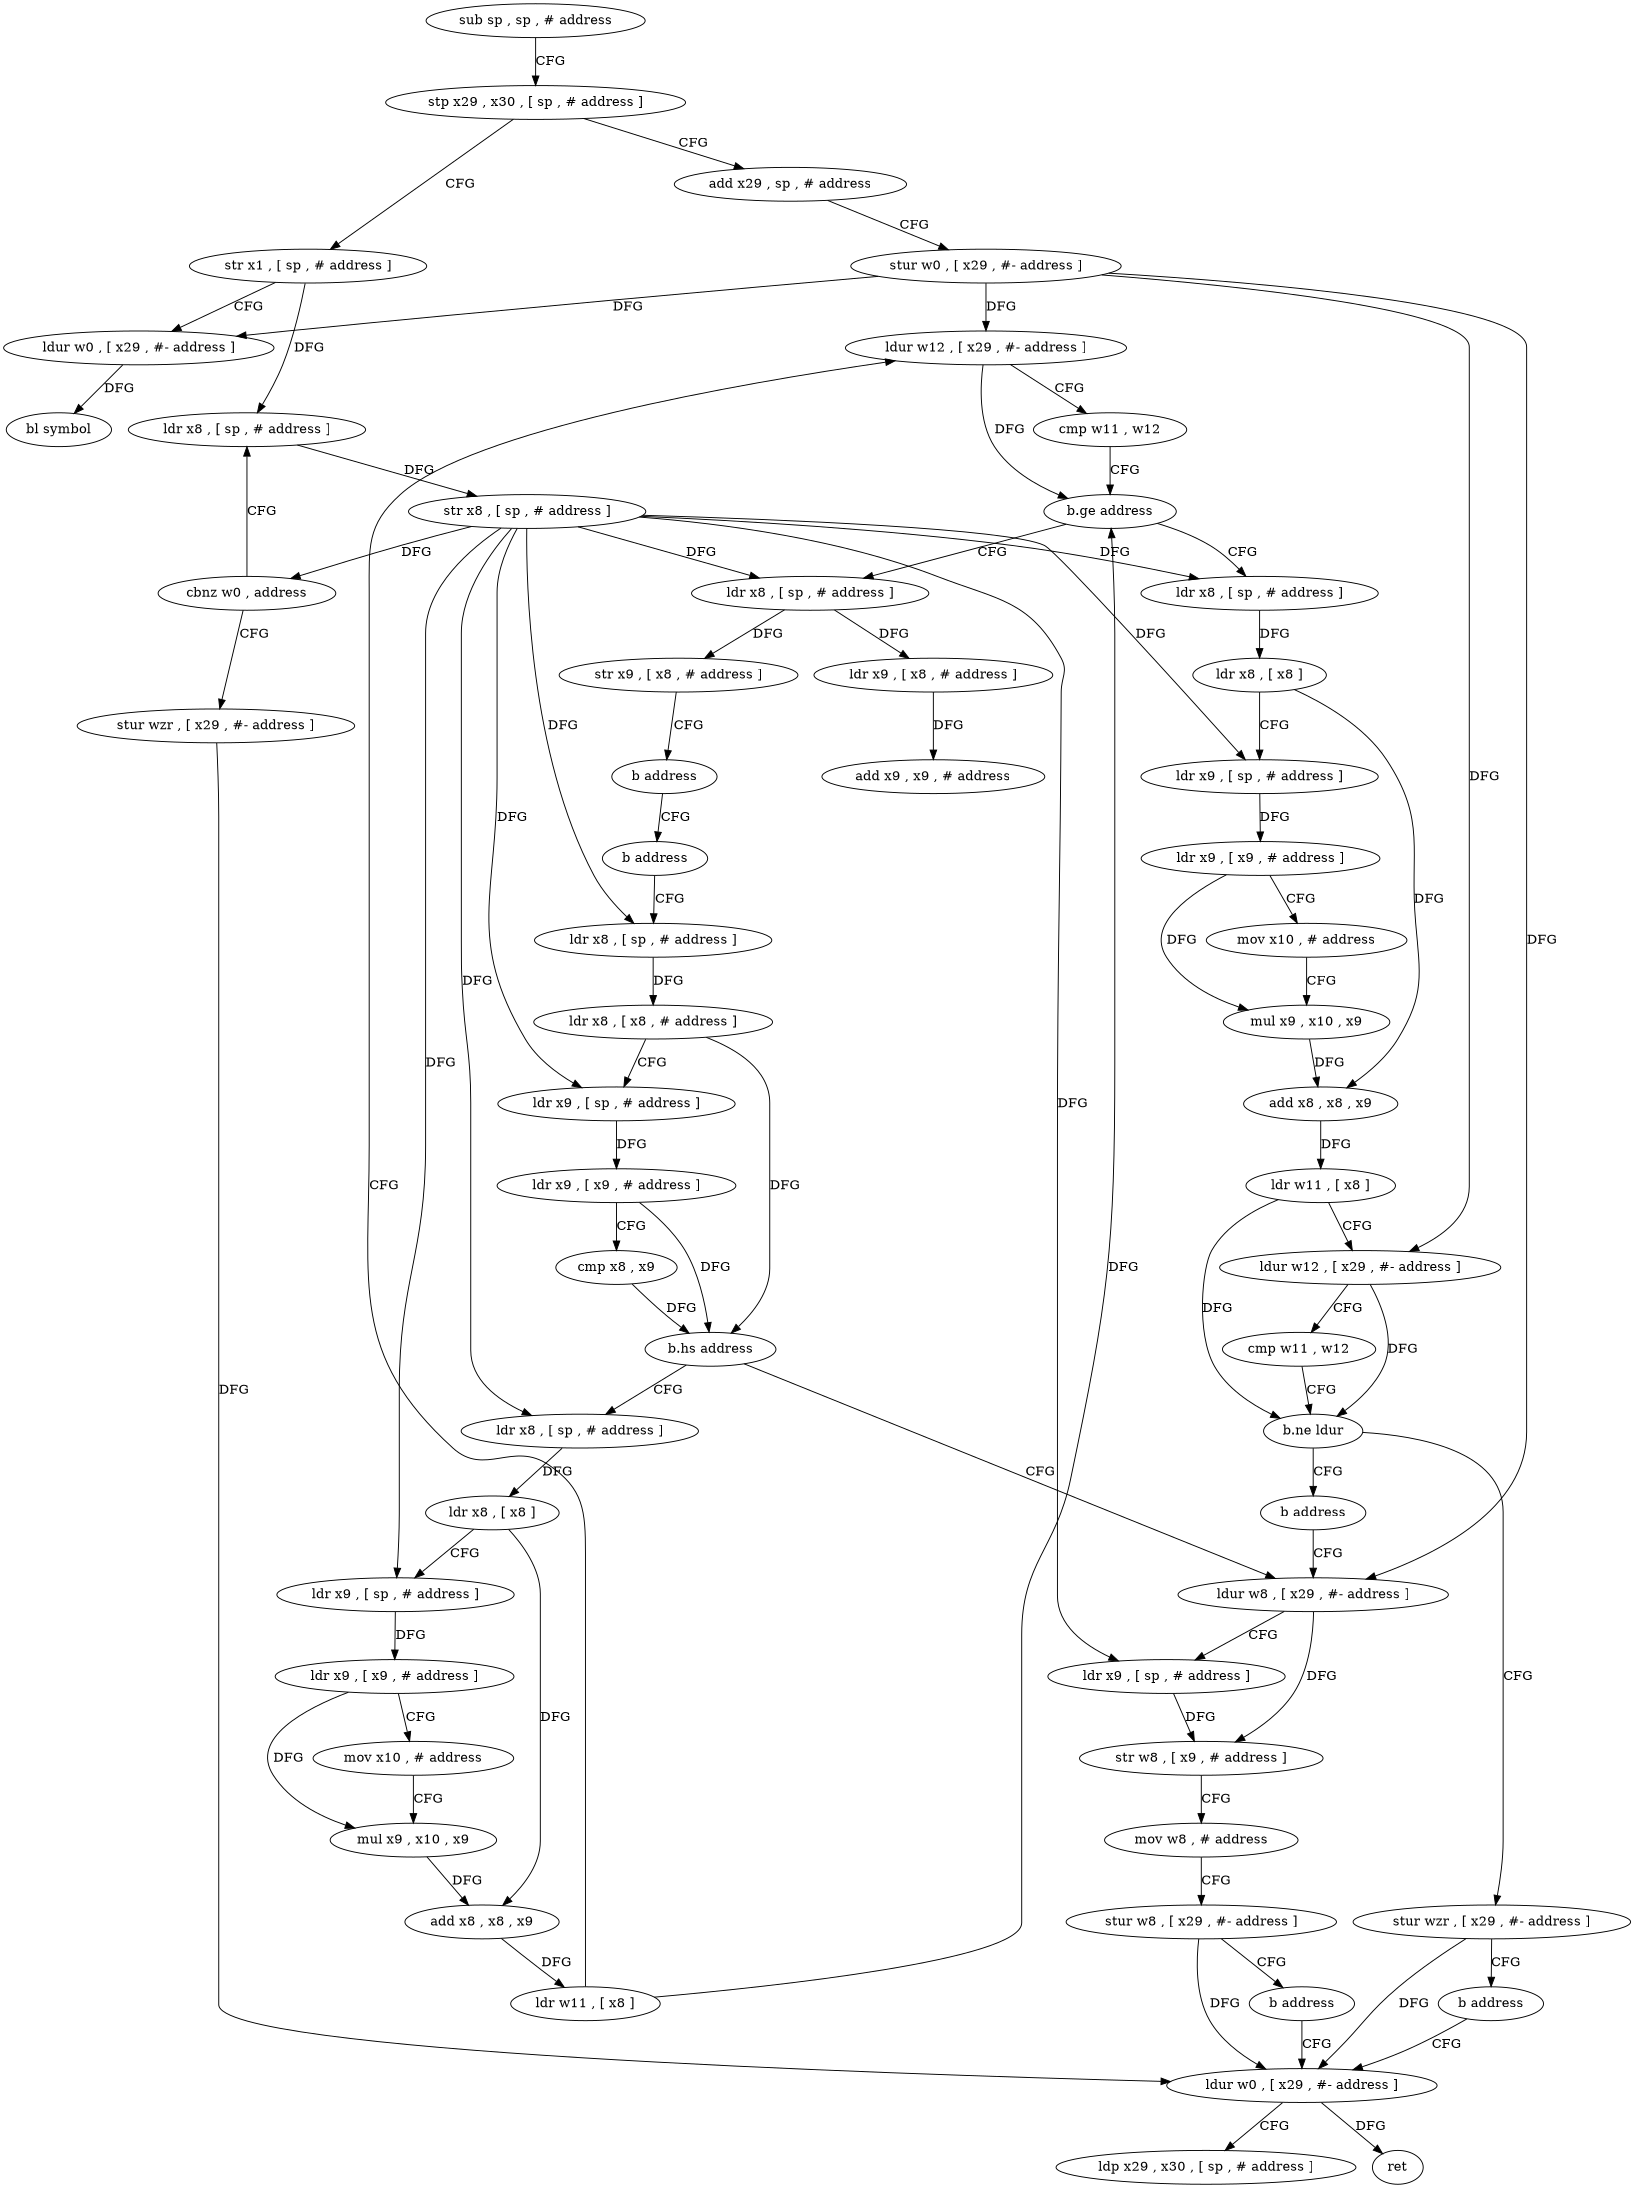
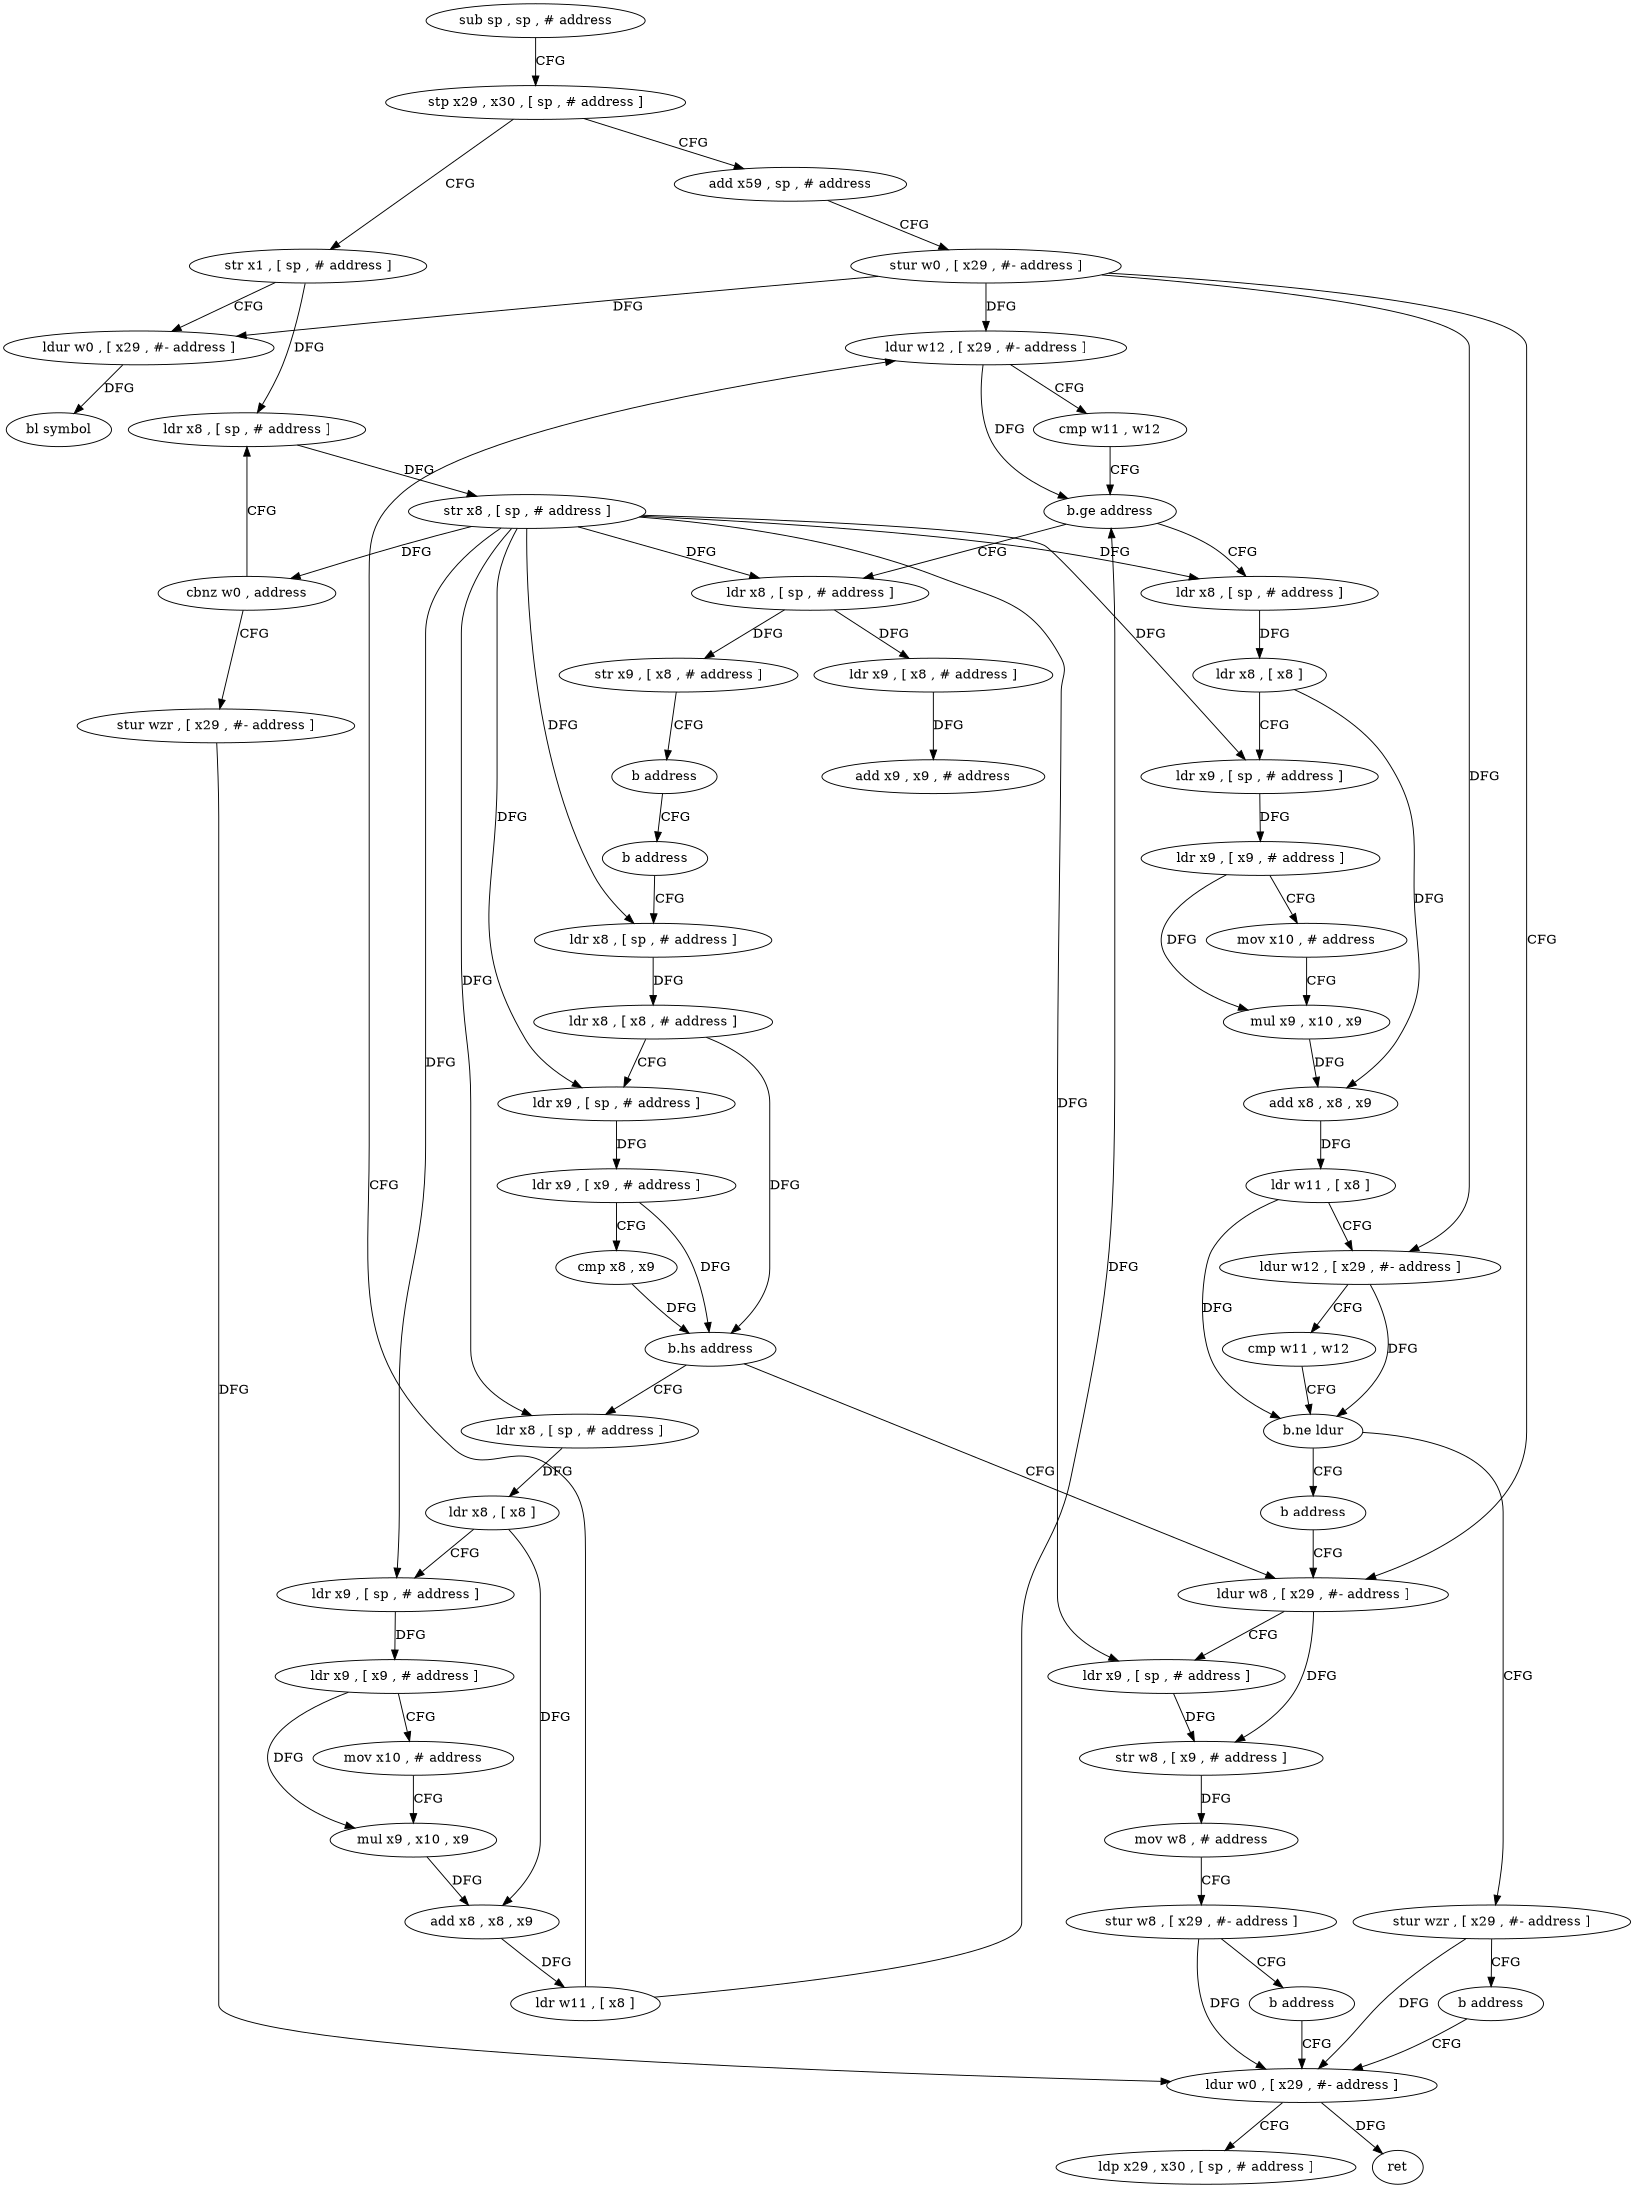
(790, 184) -> (790, 184)
(1542, 940) -> (1542, 940)
(1216, 1799) -> (1216, 1799)
